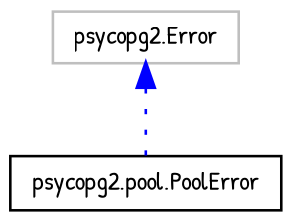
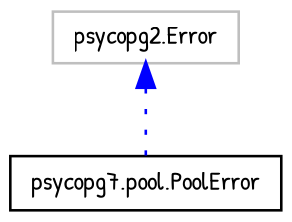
(146, 183) -> (146, 183)
